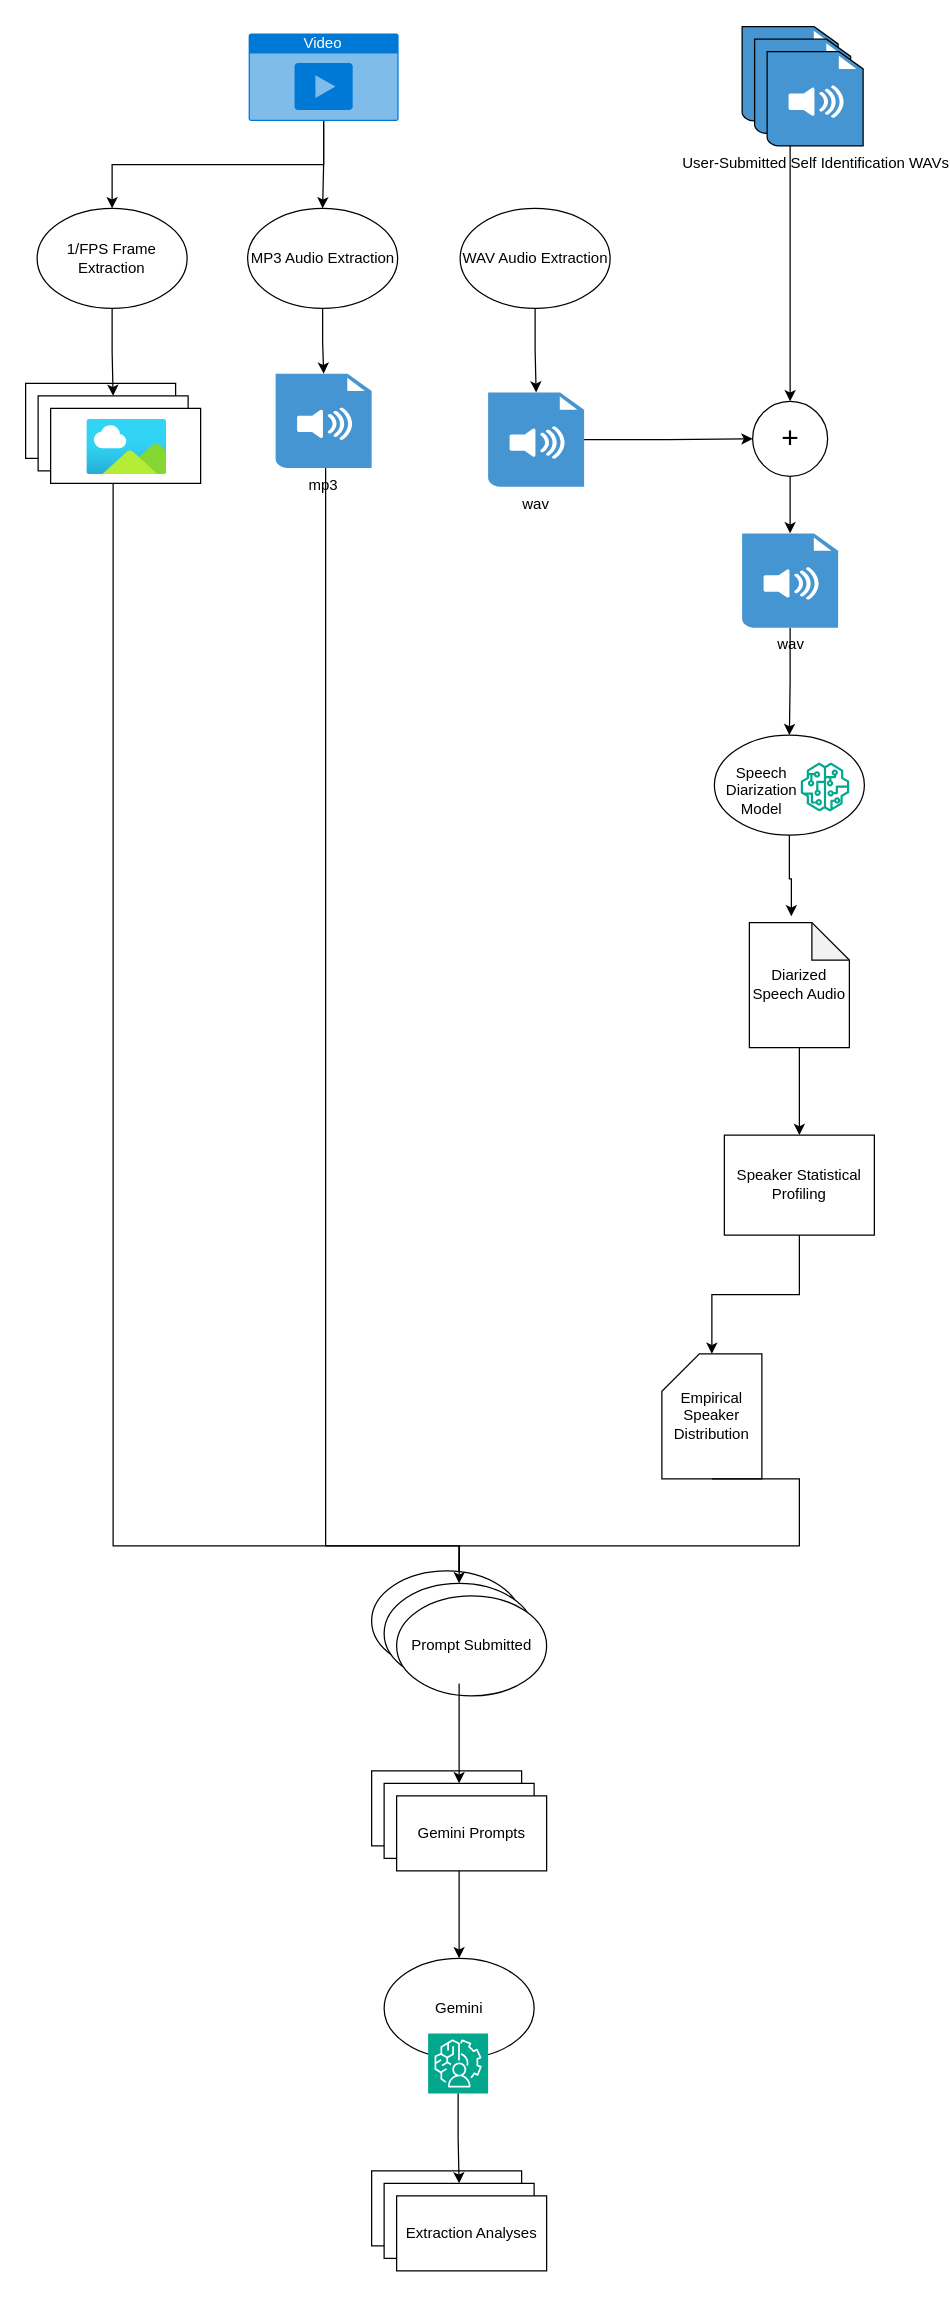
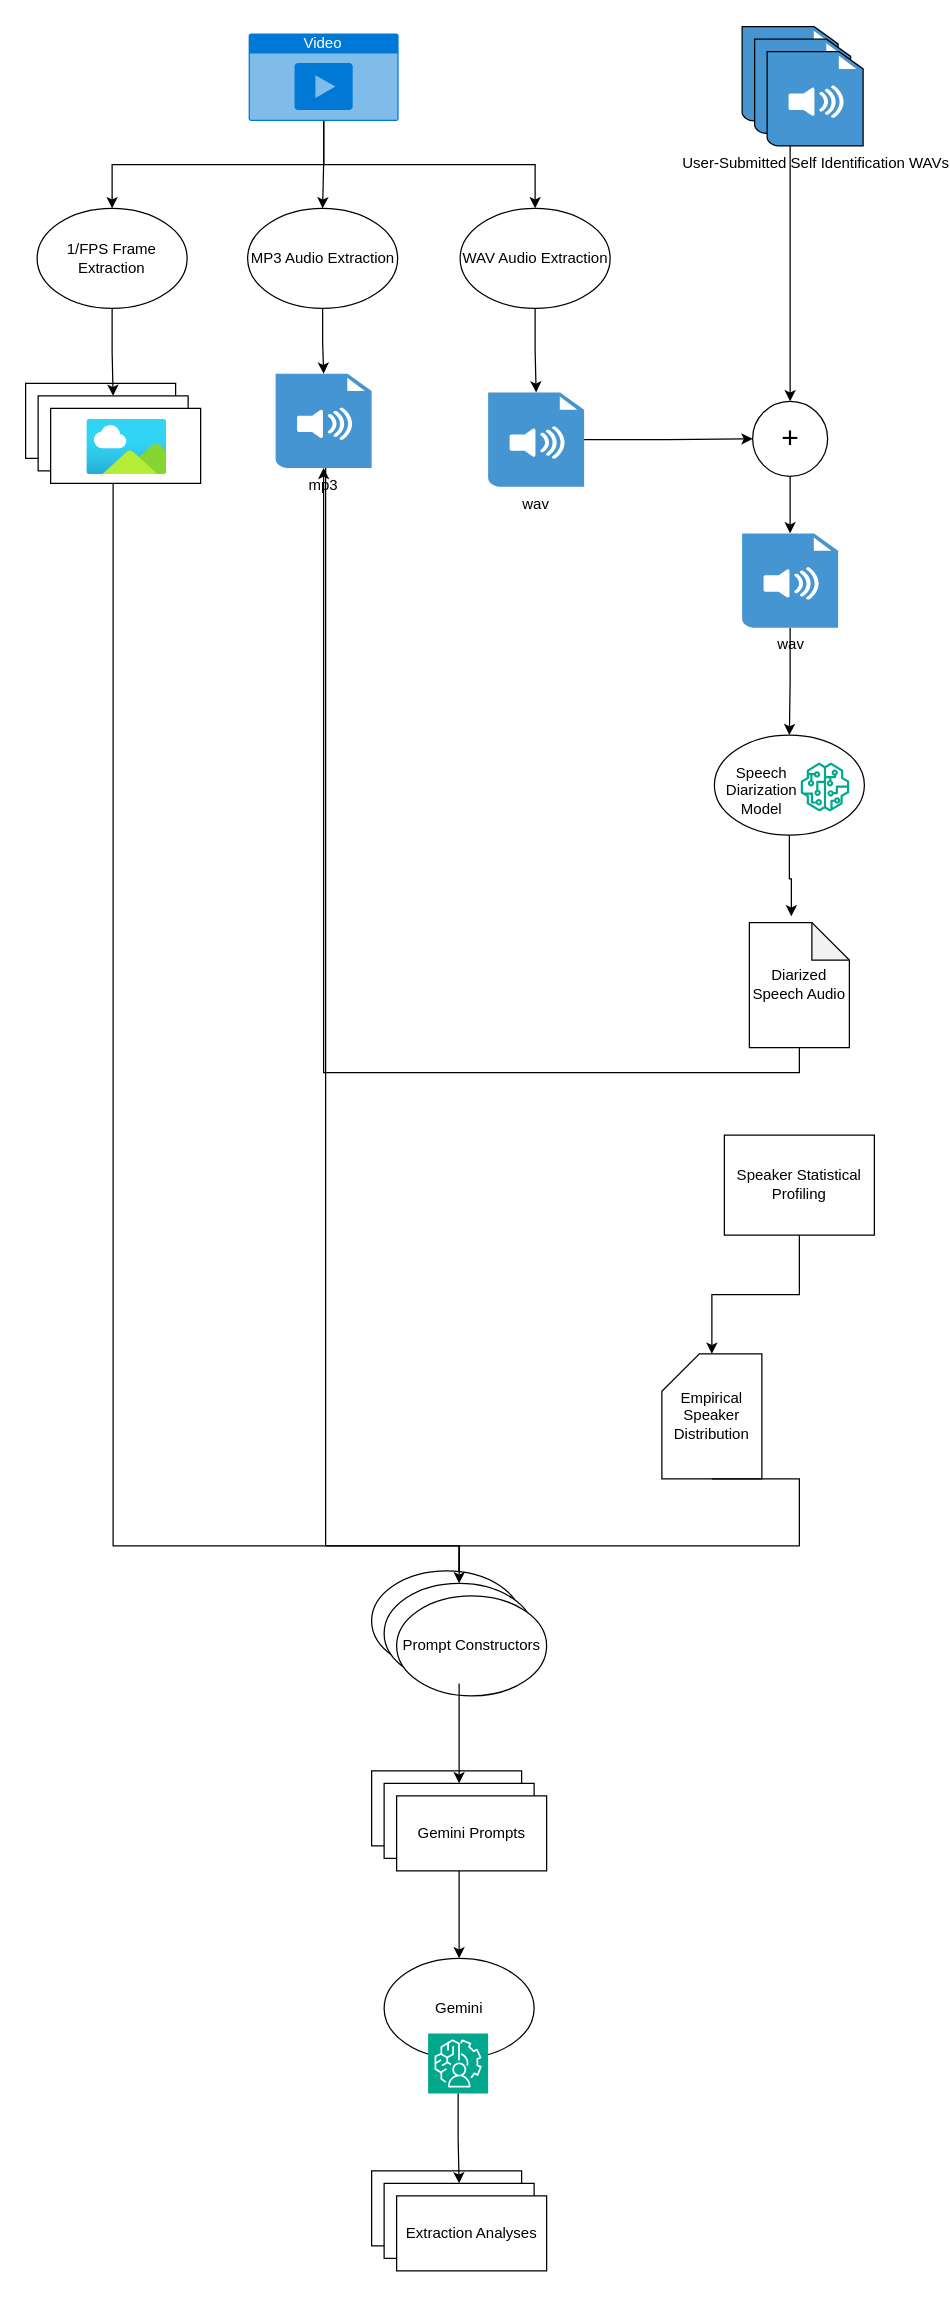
none -> (448, 164)
(799, 1098) -> (565, 1072)
(472, 1646) -> (472, 1646)
